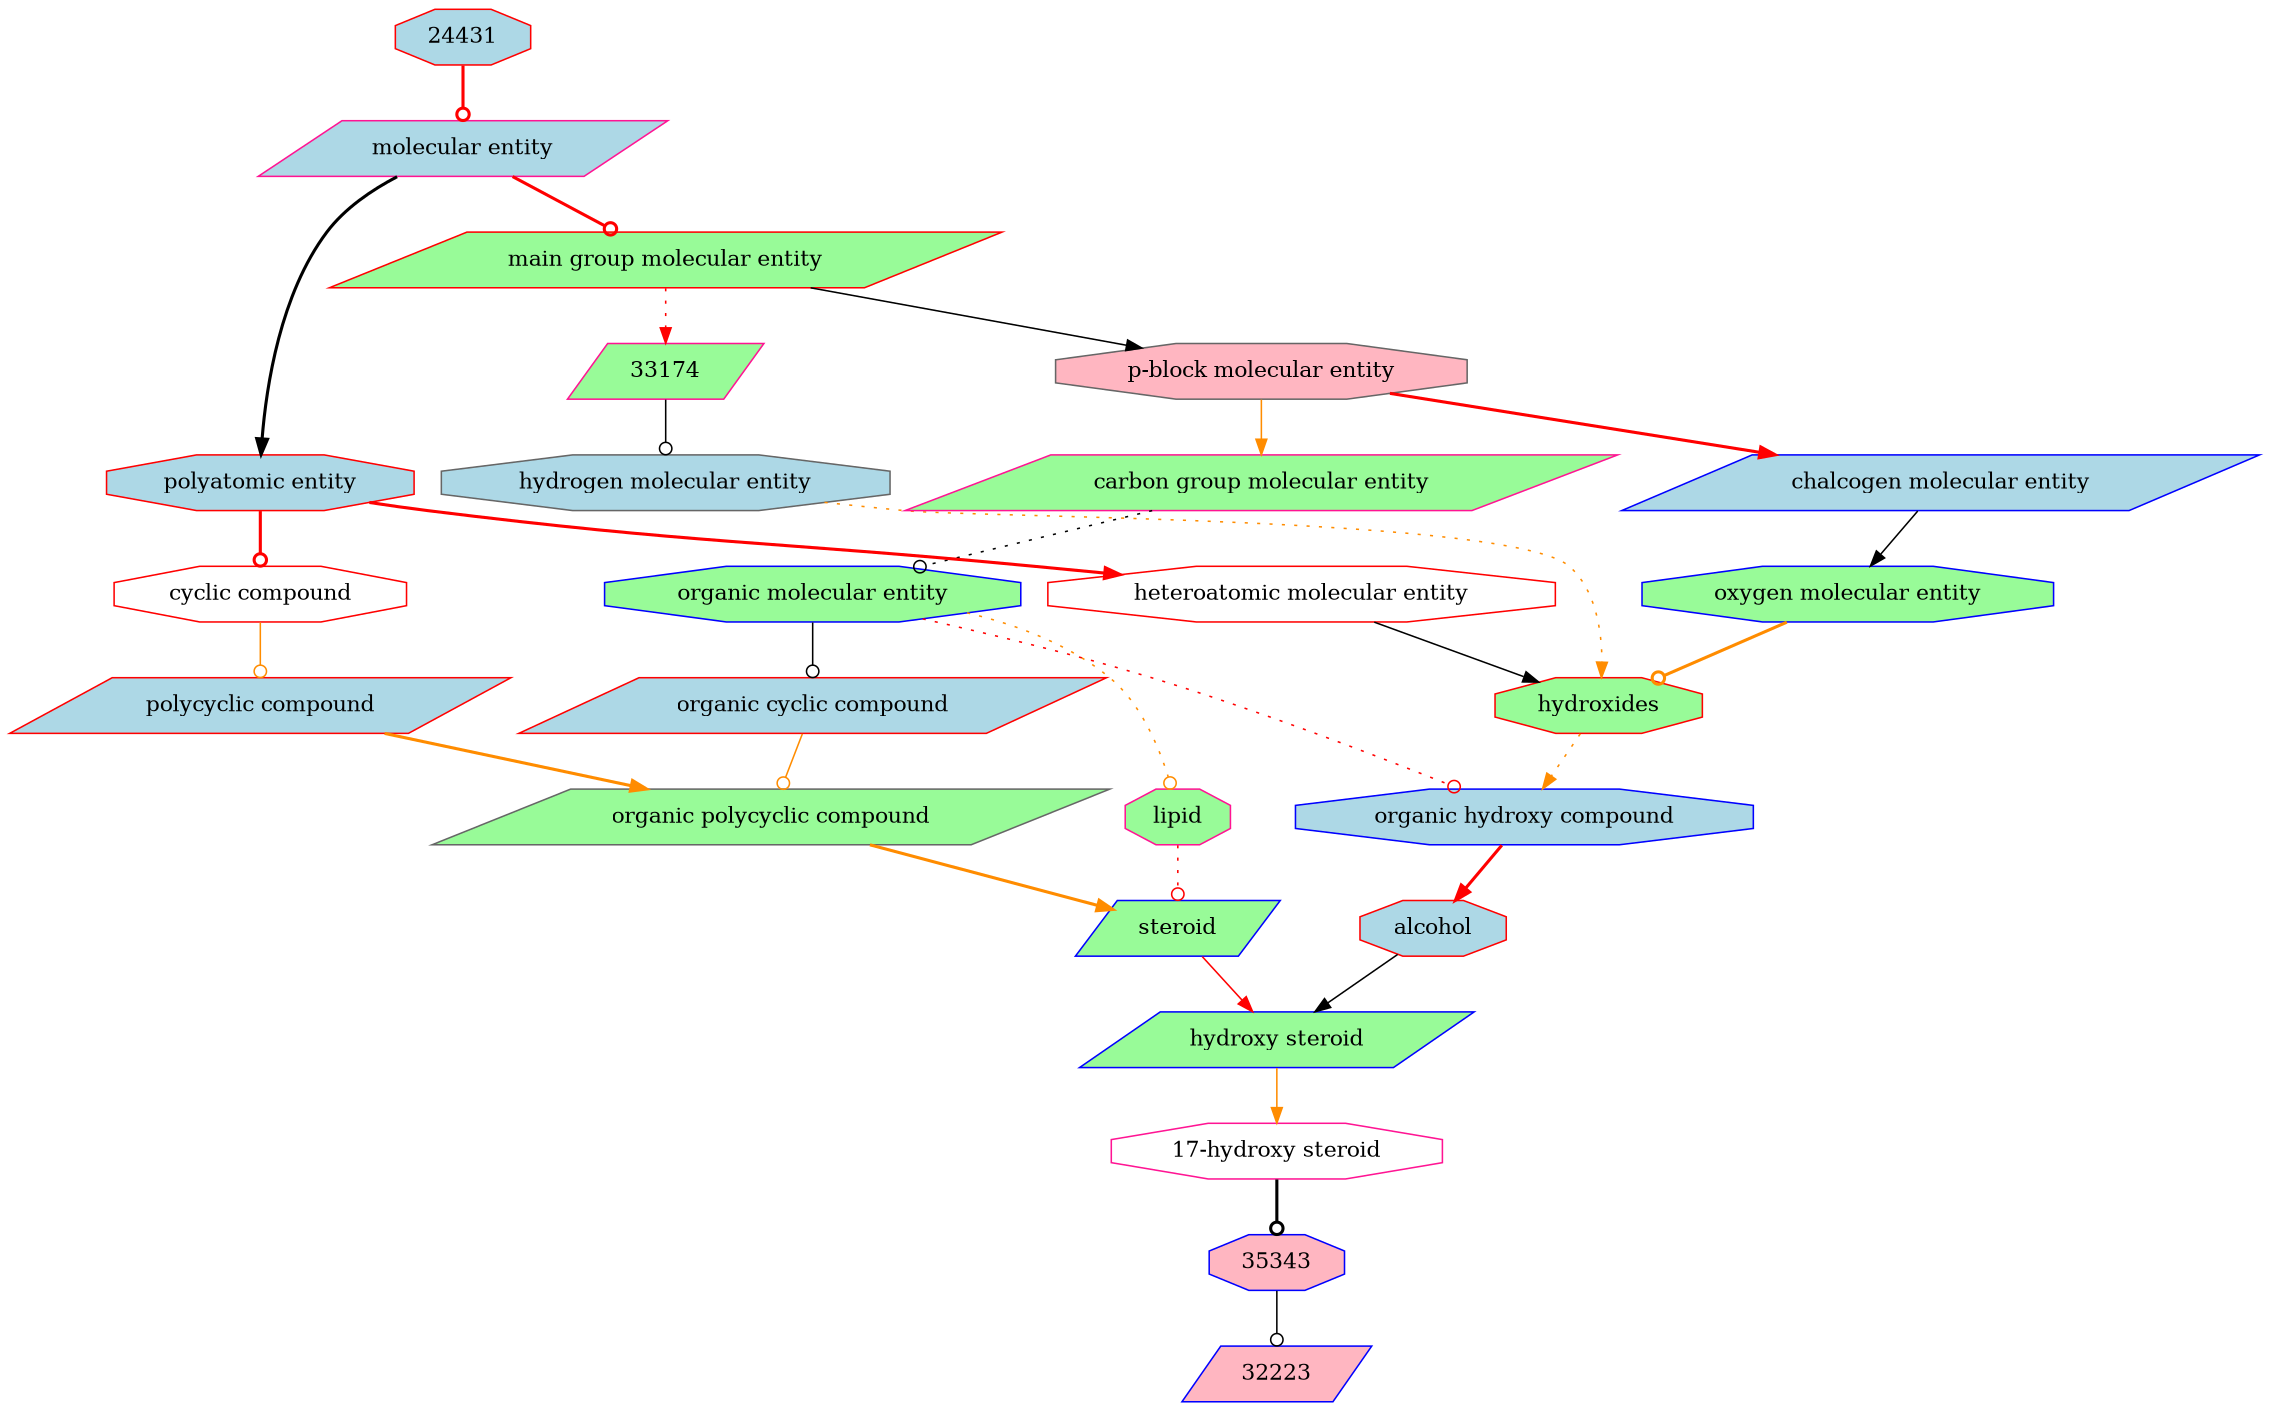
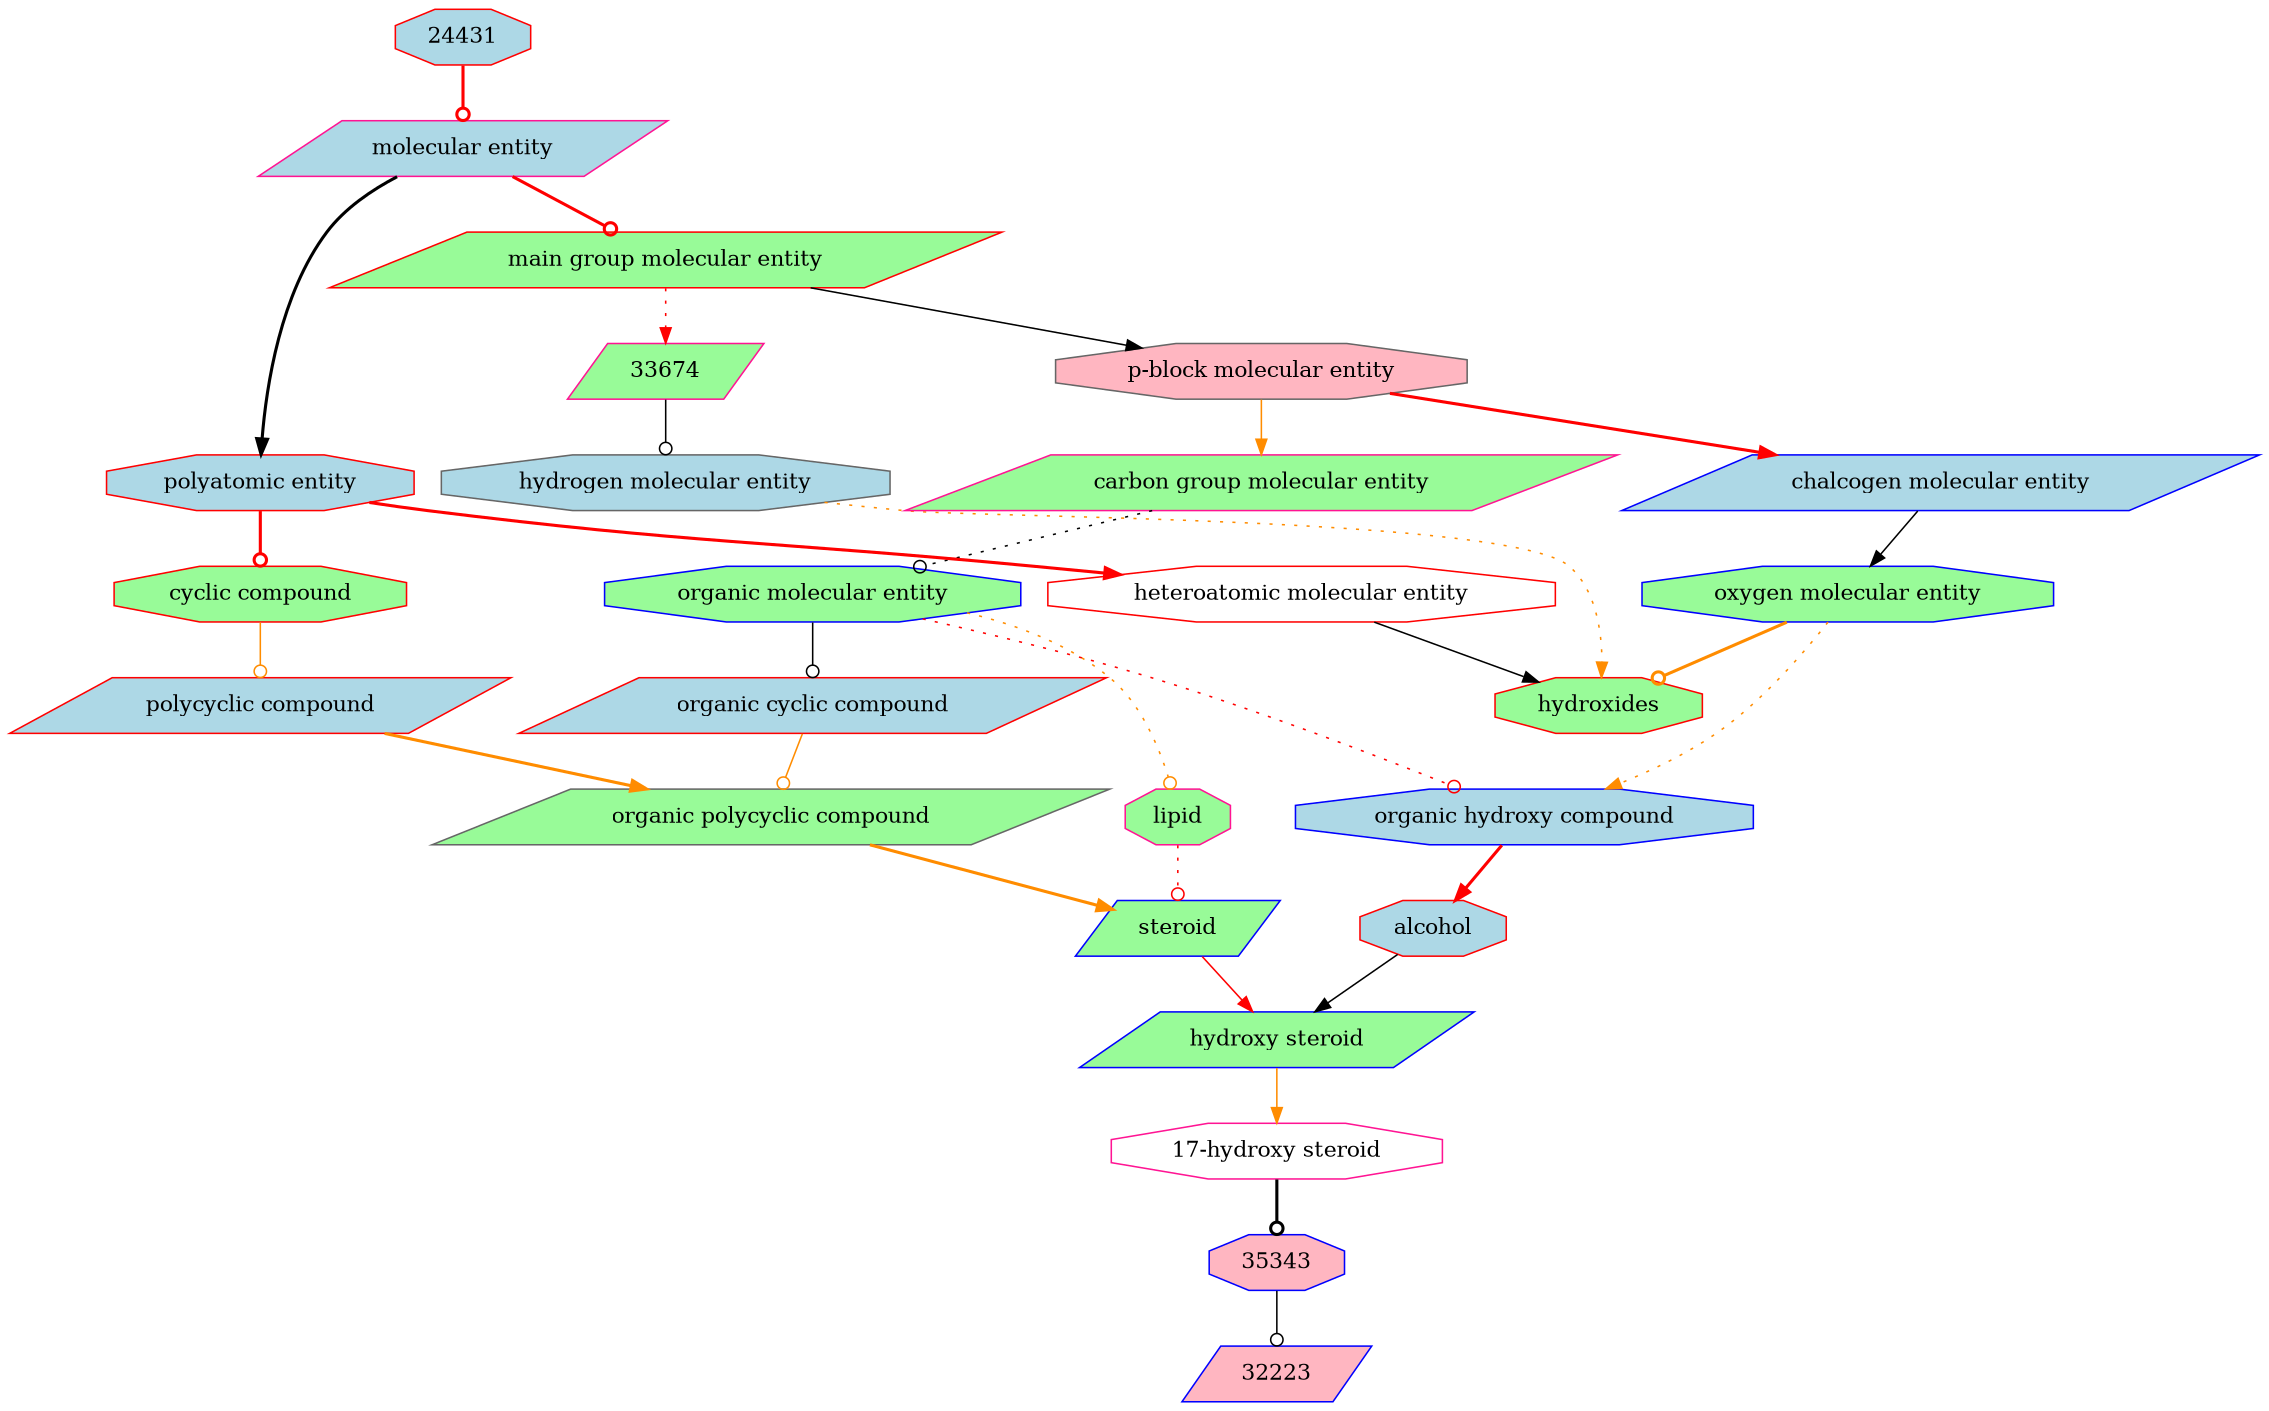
(666, 371) -> (666, 371)
(260, 594) -> (260, 594)
(1566, 755) -> (1736, 718)
